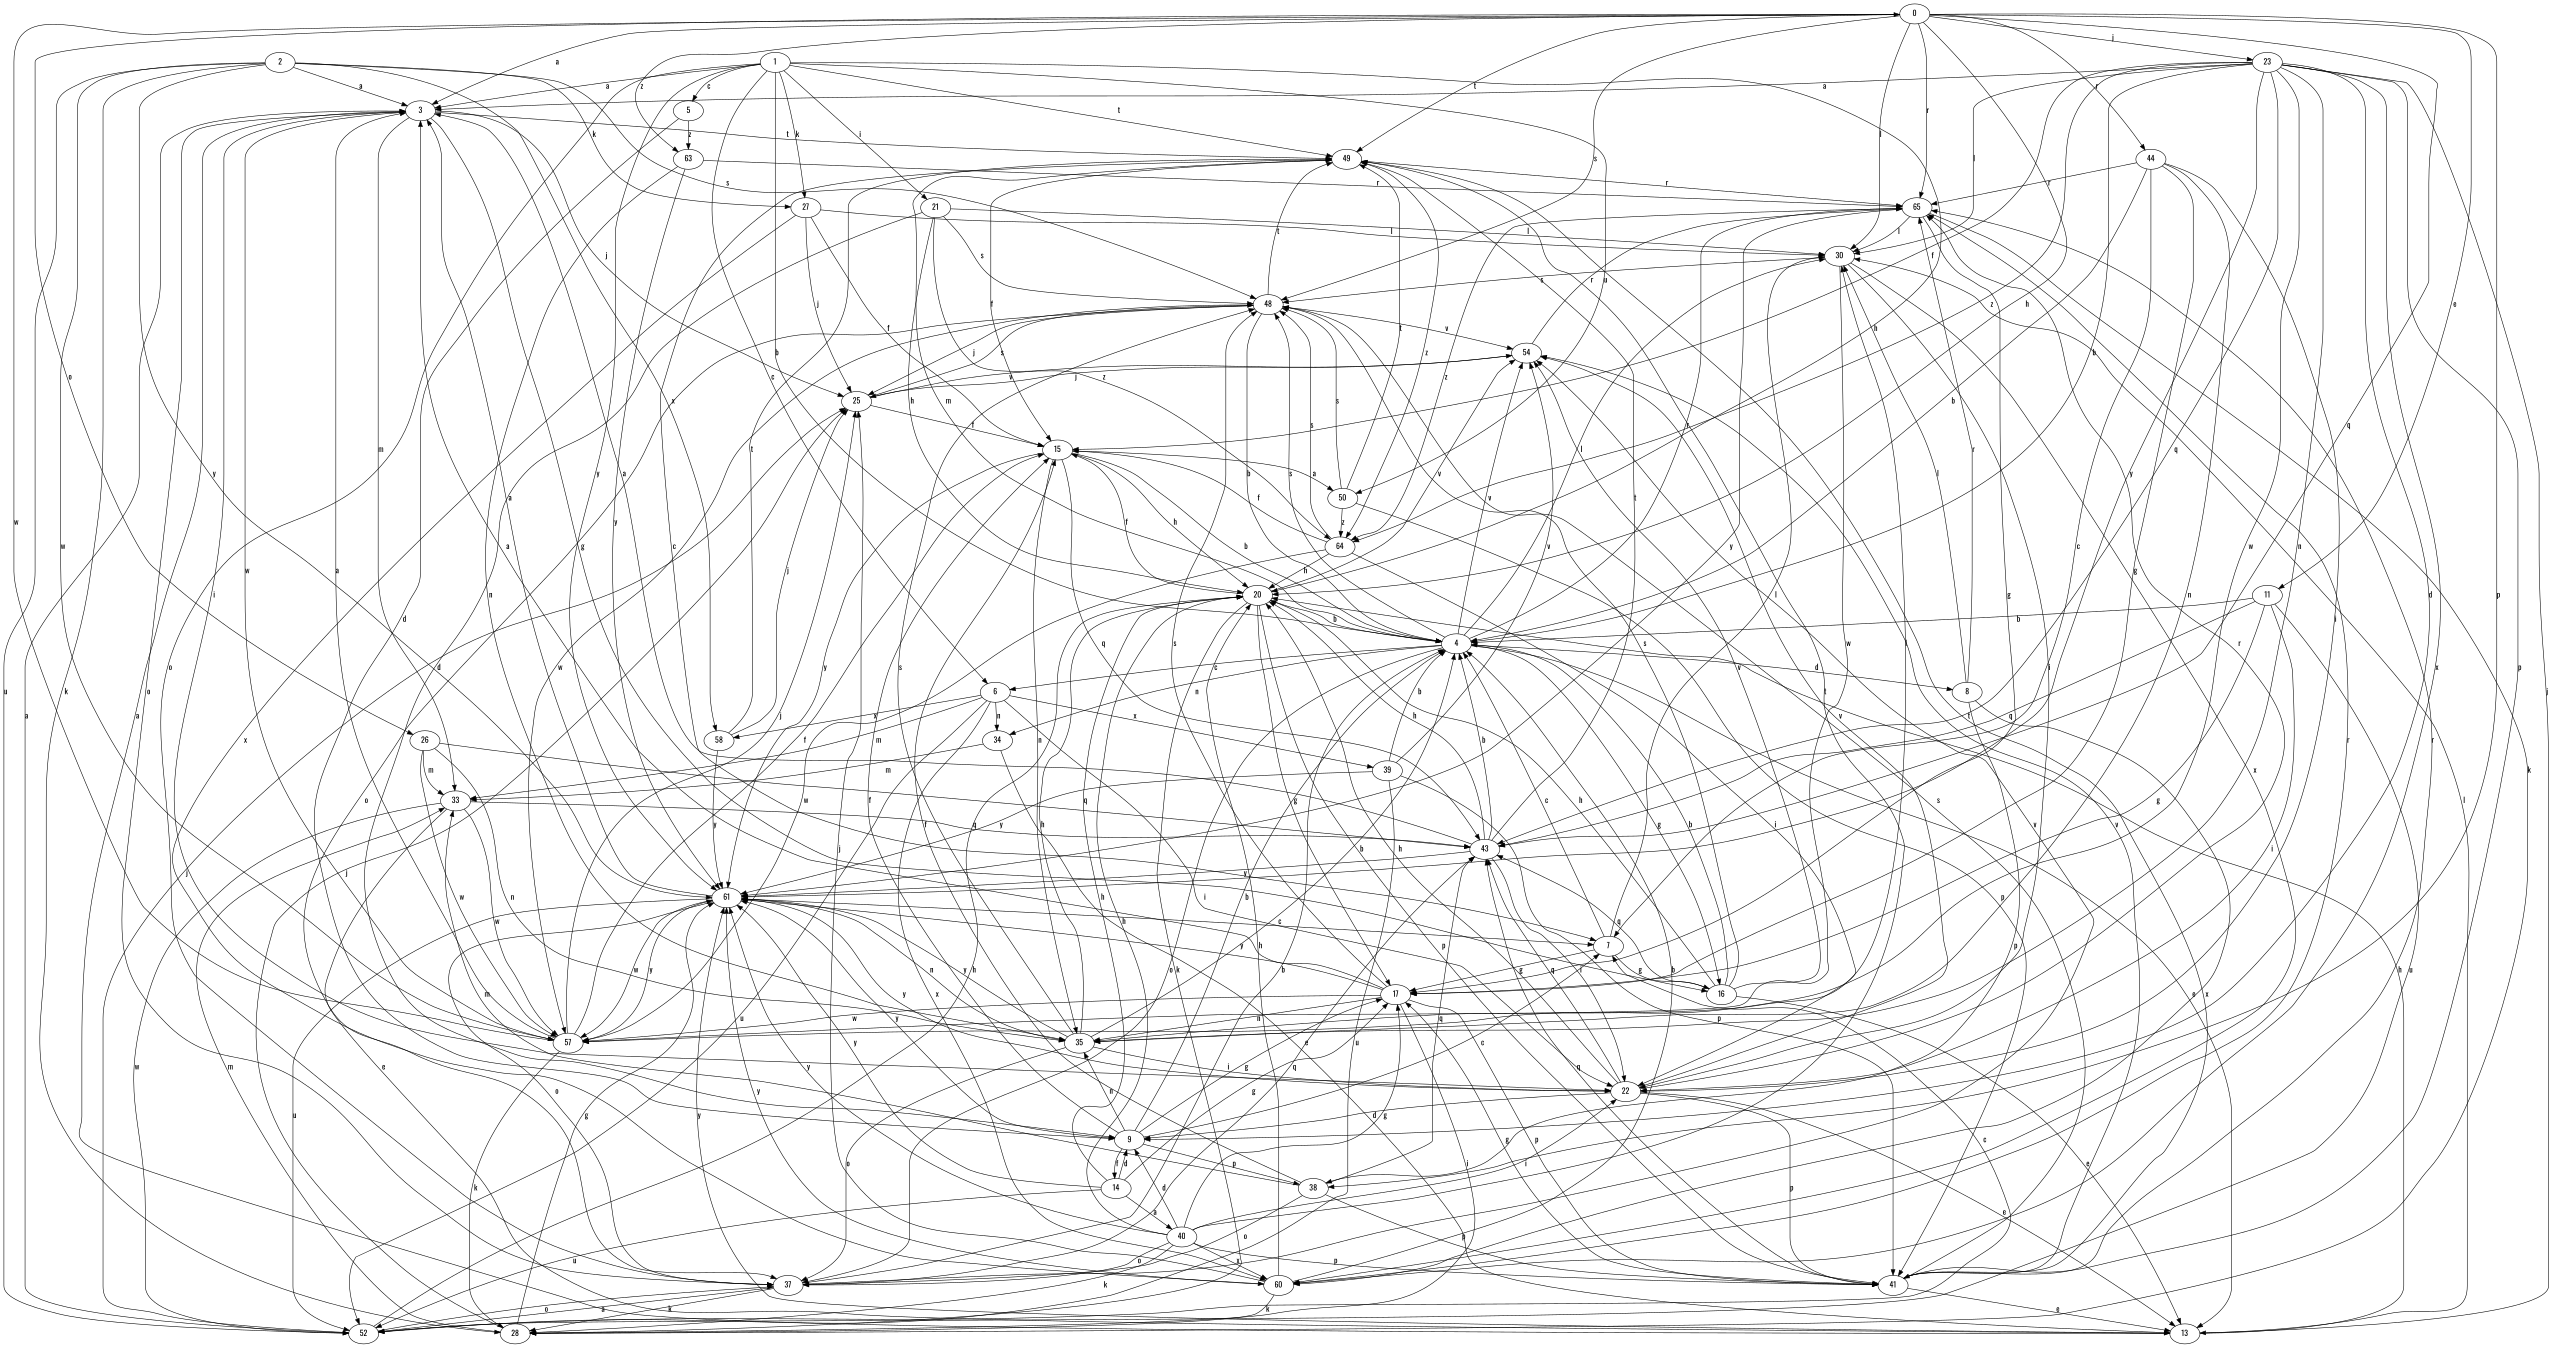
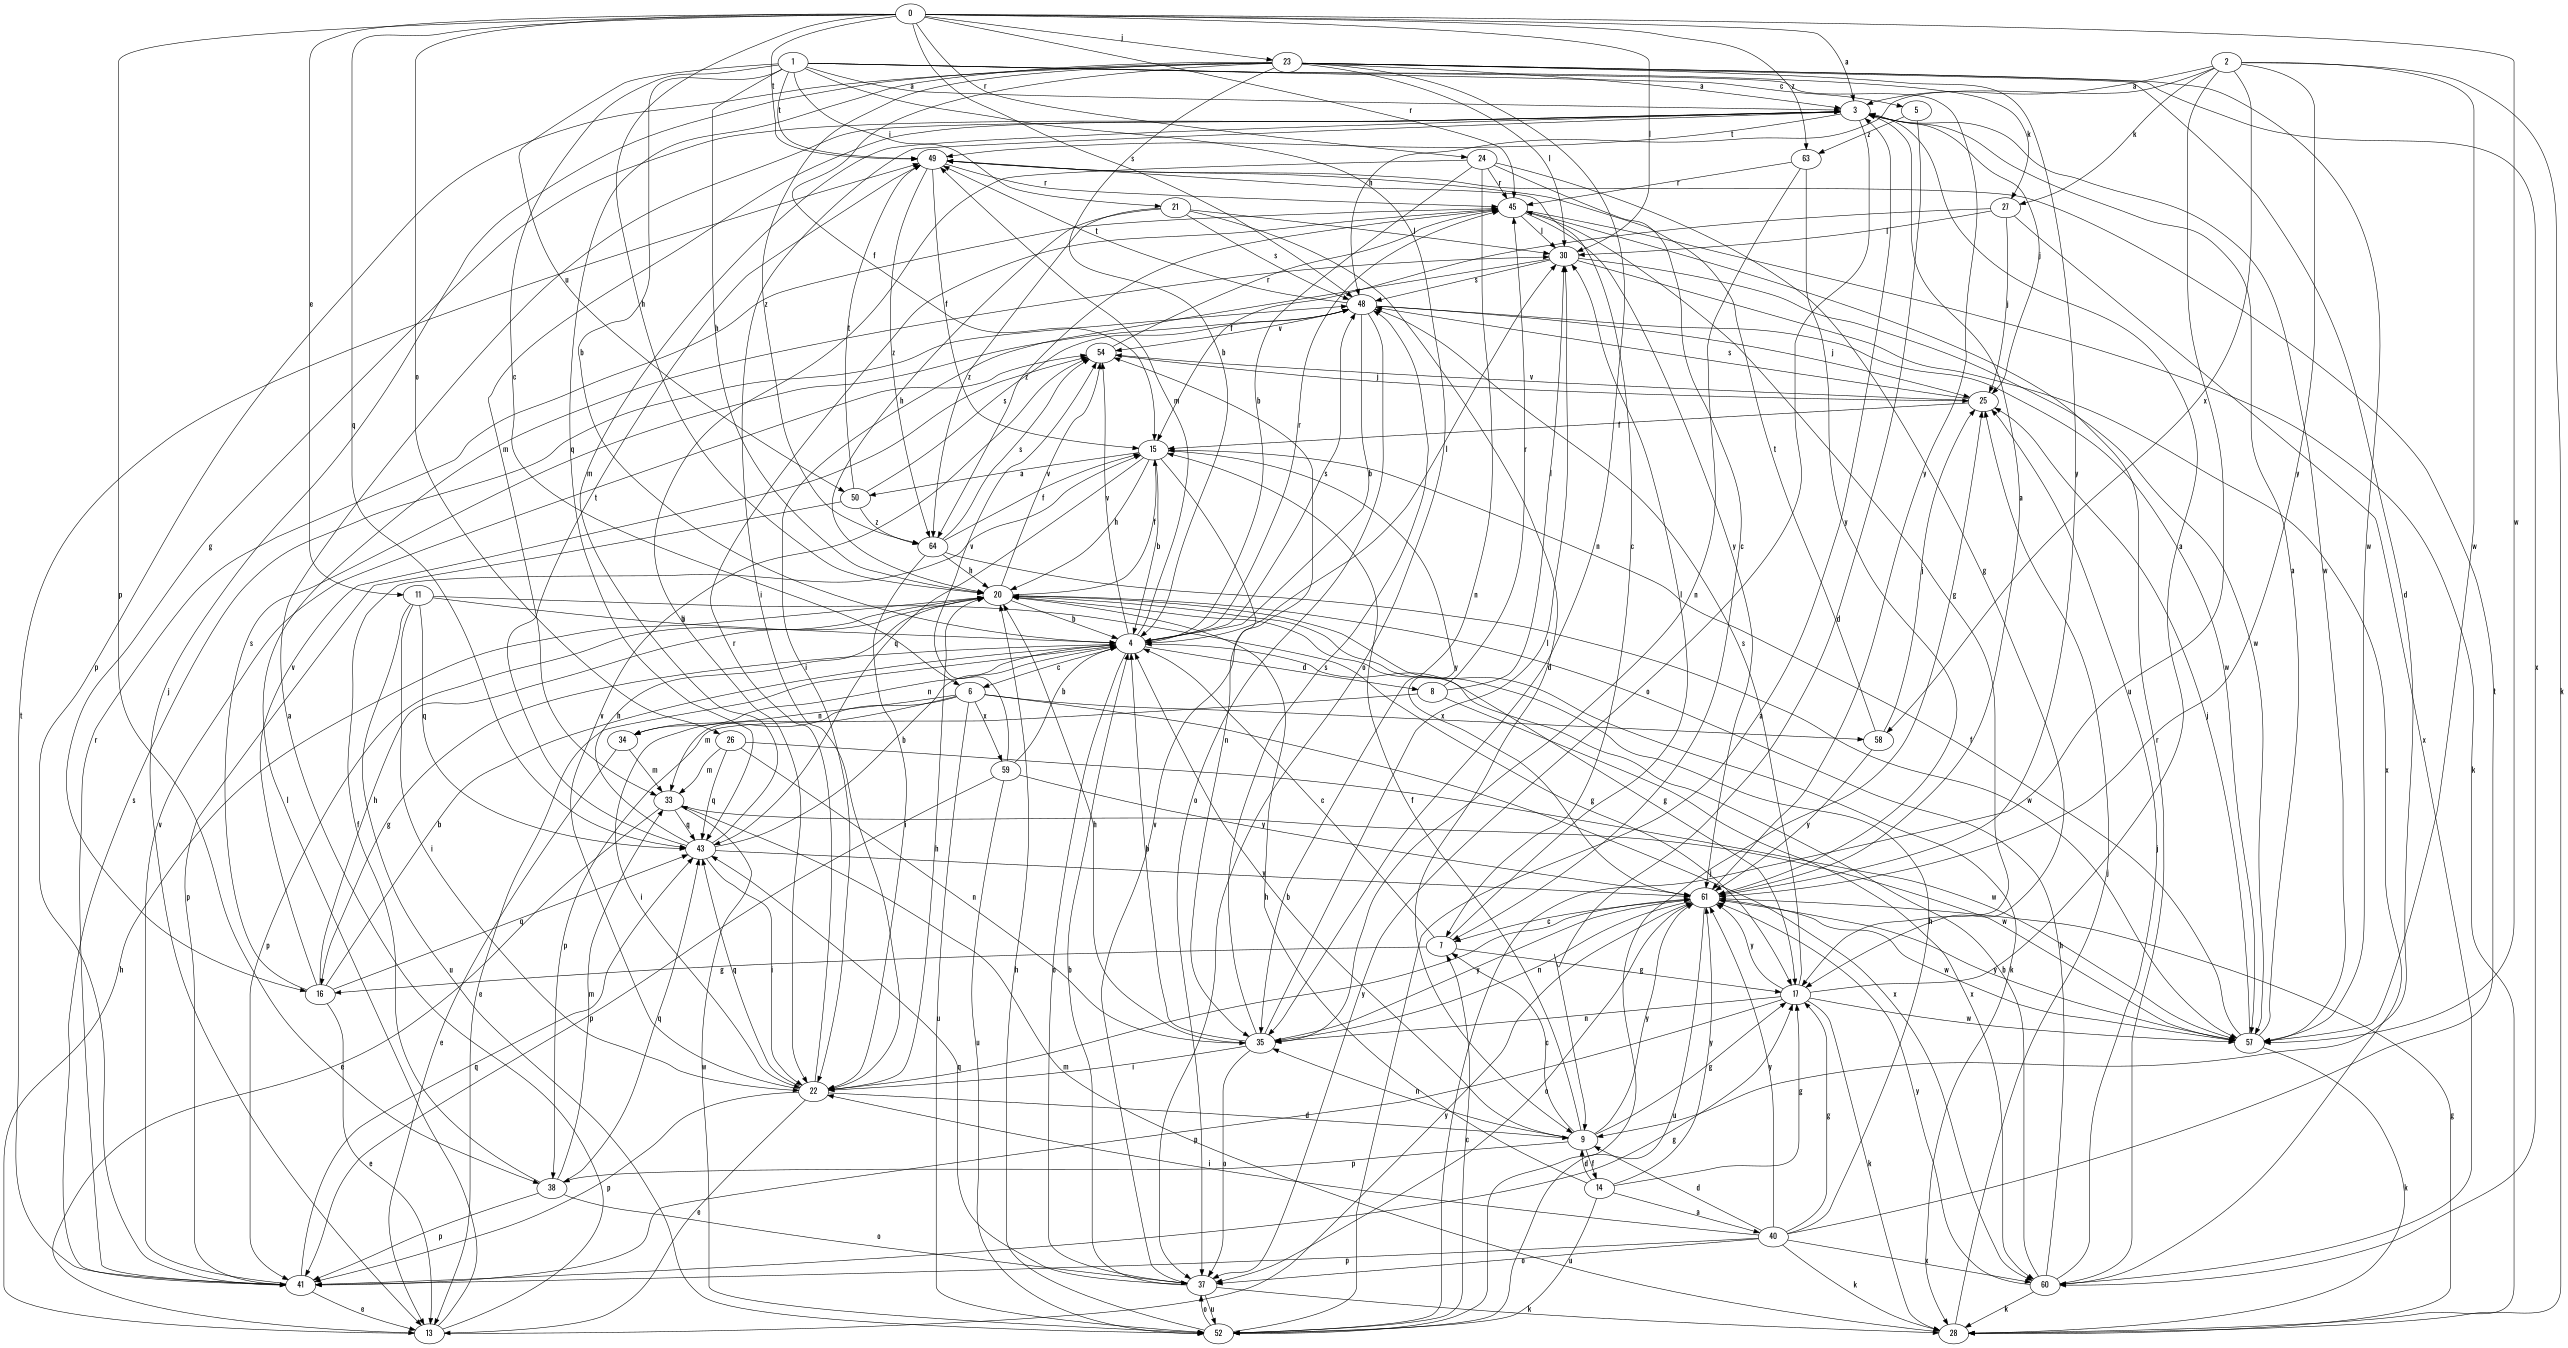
(287, 29) -> (2300, 38)
(2151, 159) -> (1482, 159)
(728, 184) -> (1371, 184)
(1917, 208) -> (1513, 208)
(1310, 424) -> (1012, 449)
(625, 474) -> (590, 474)
(1387, 771) -> (1006, 771)
(1468, 1164) -> (1870, 1164)
(603, 1310) -> (1213, 1310)
